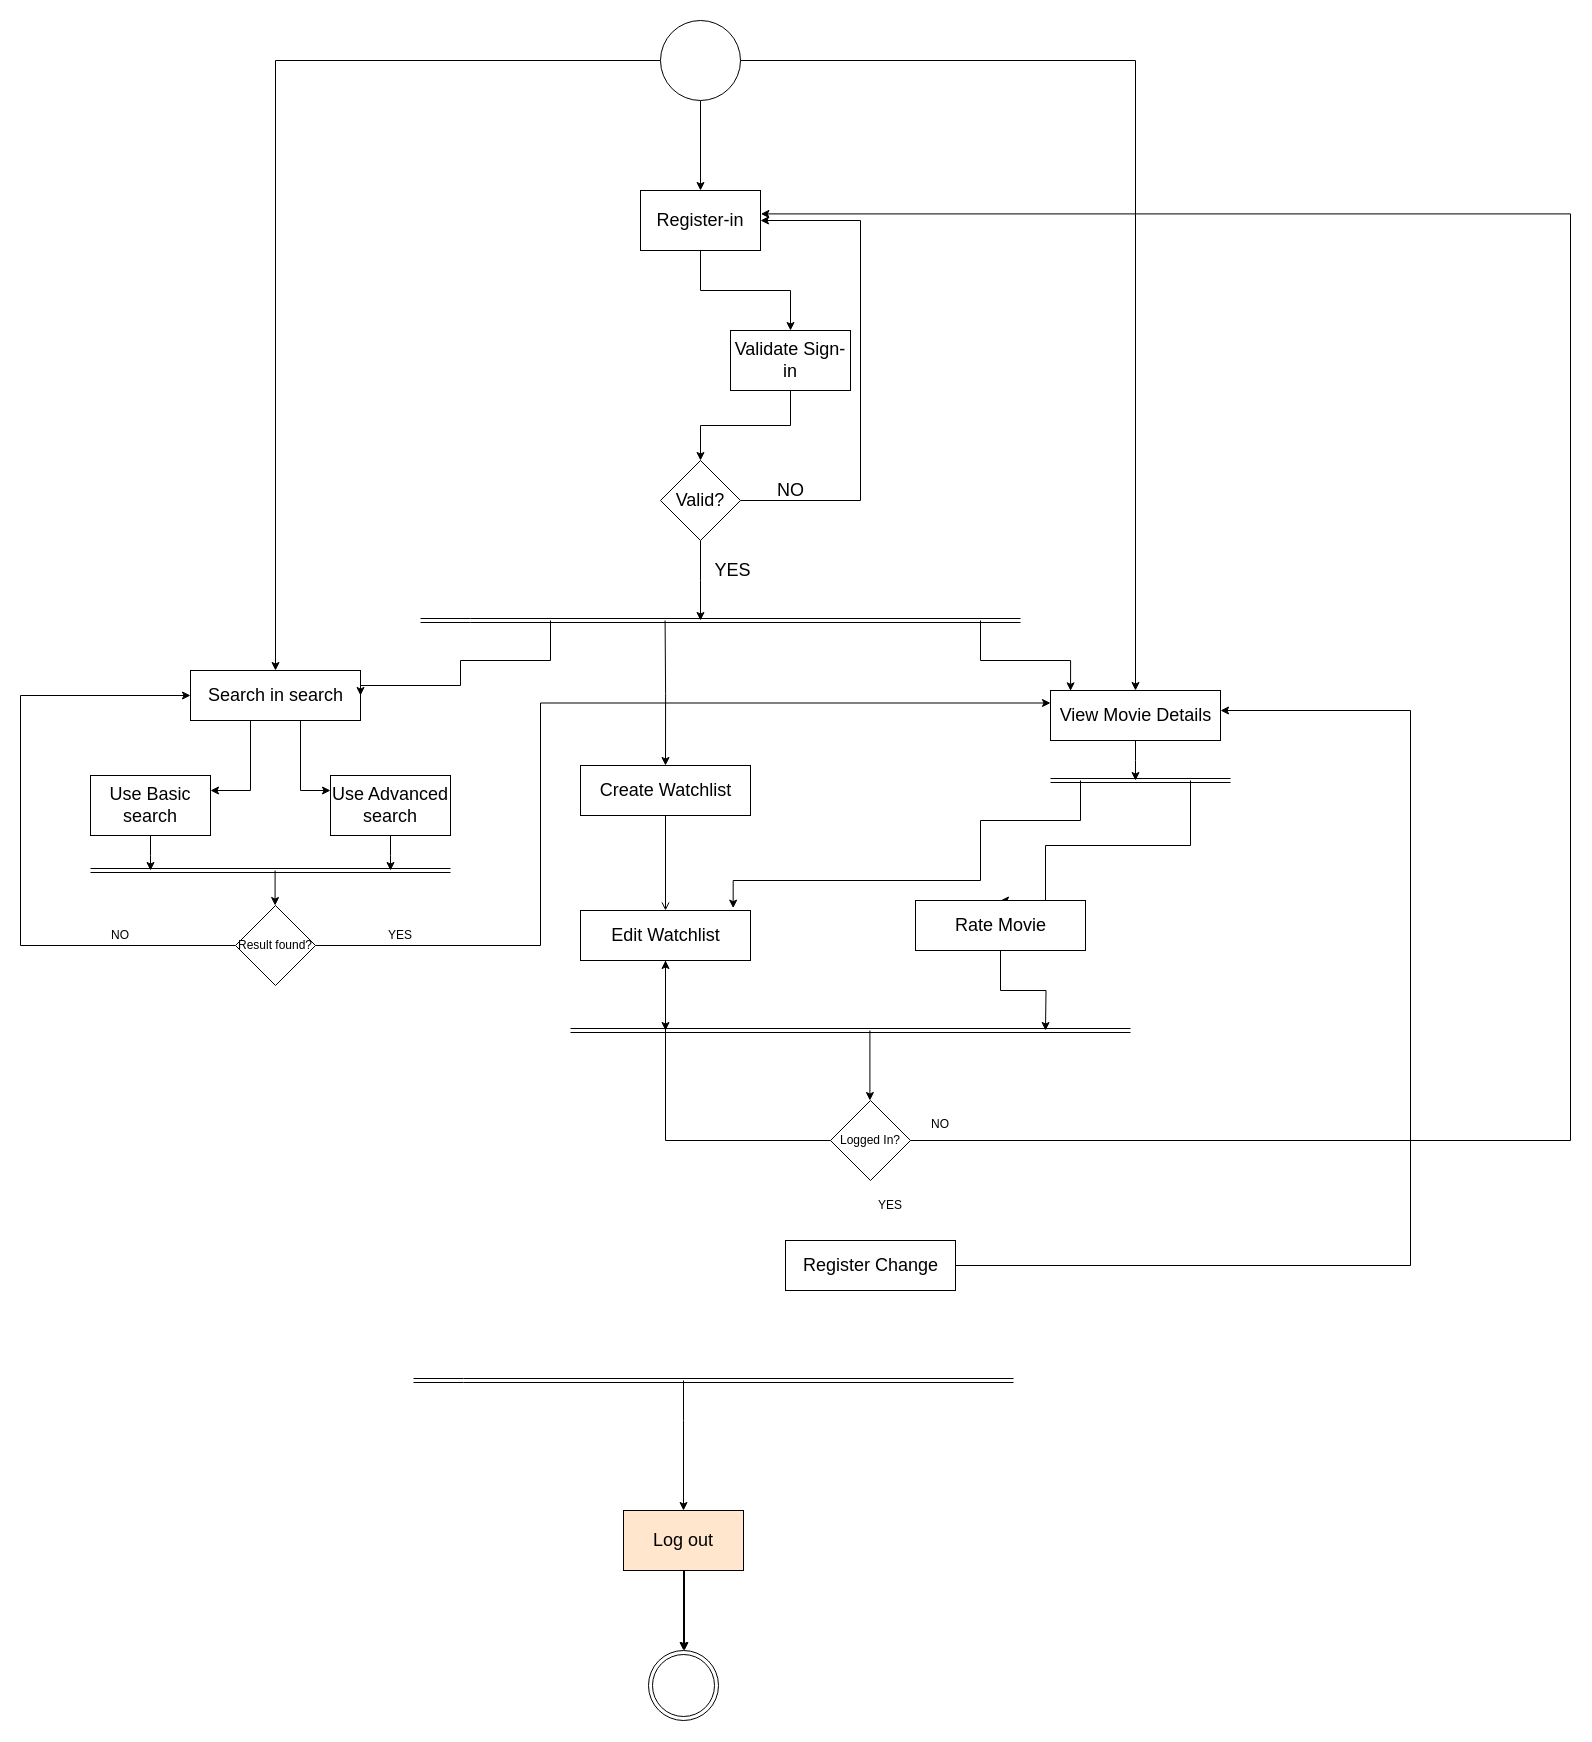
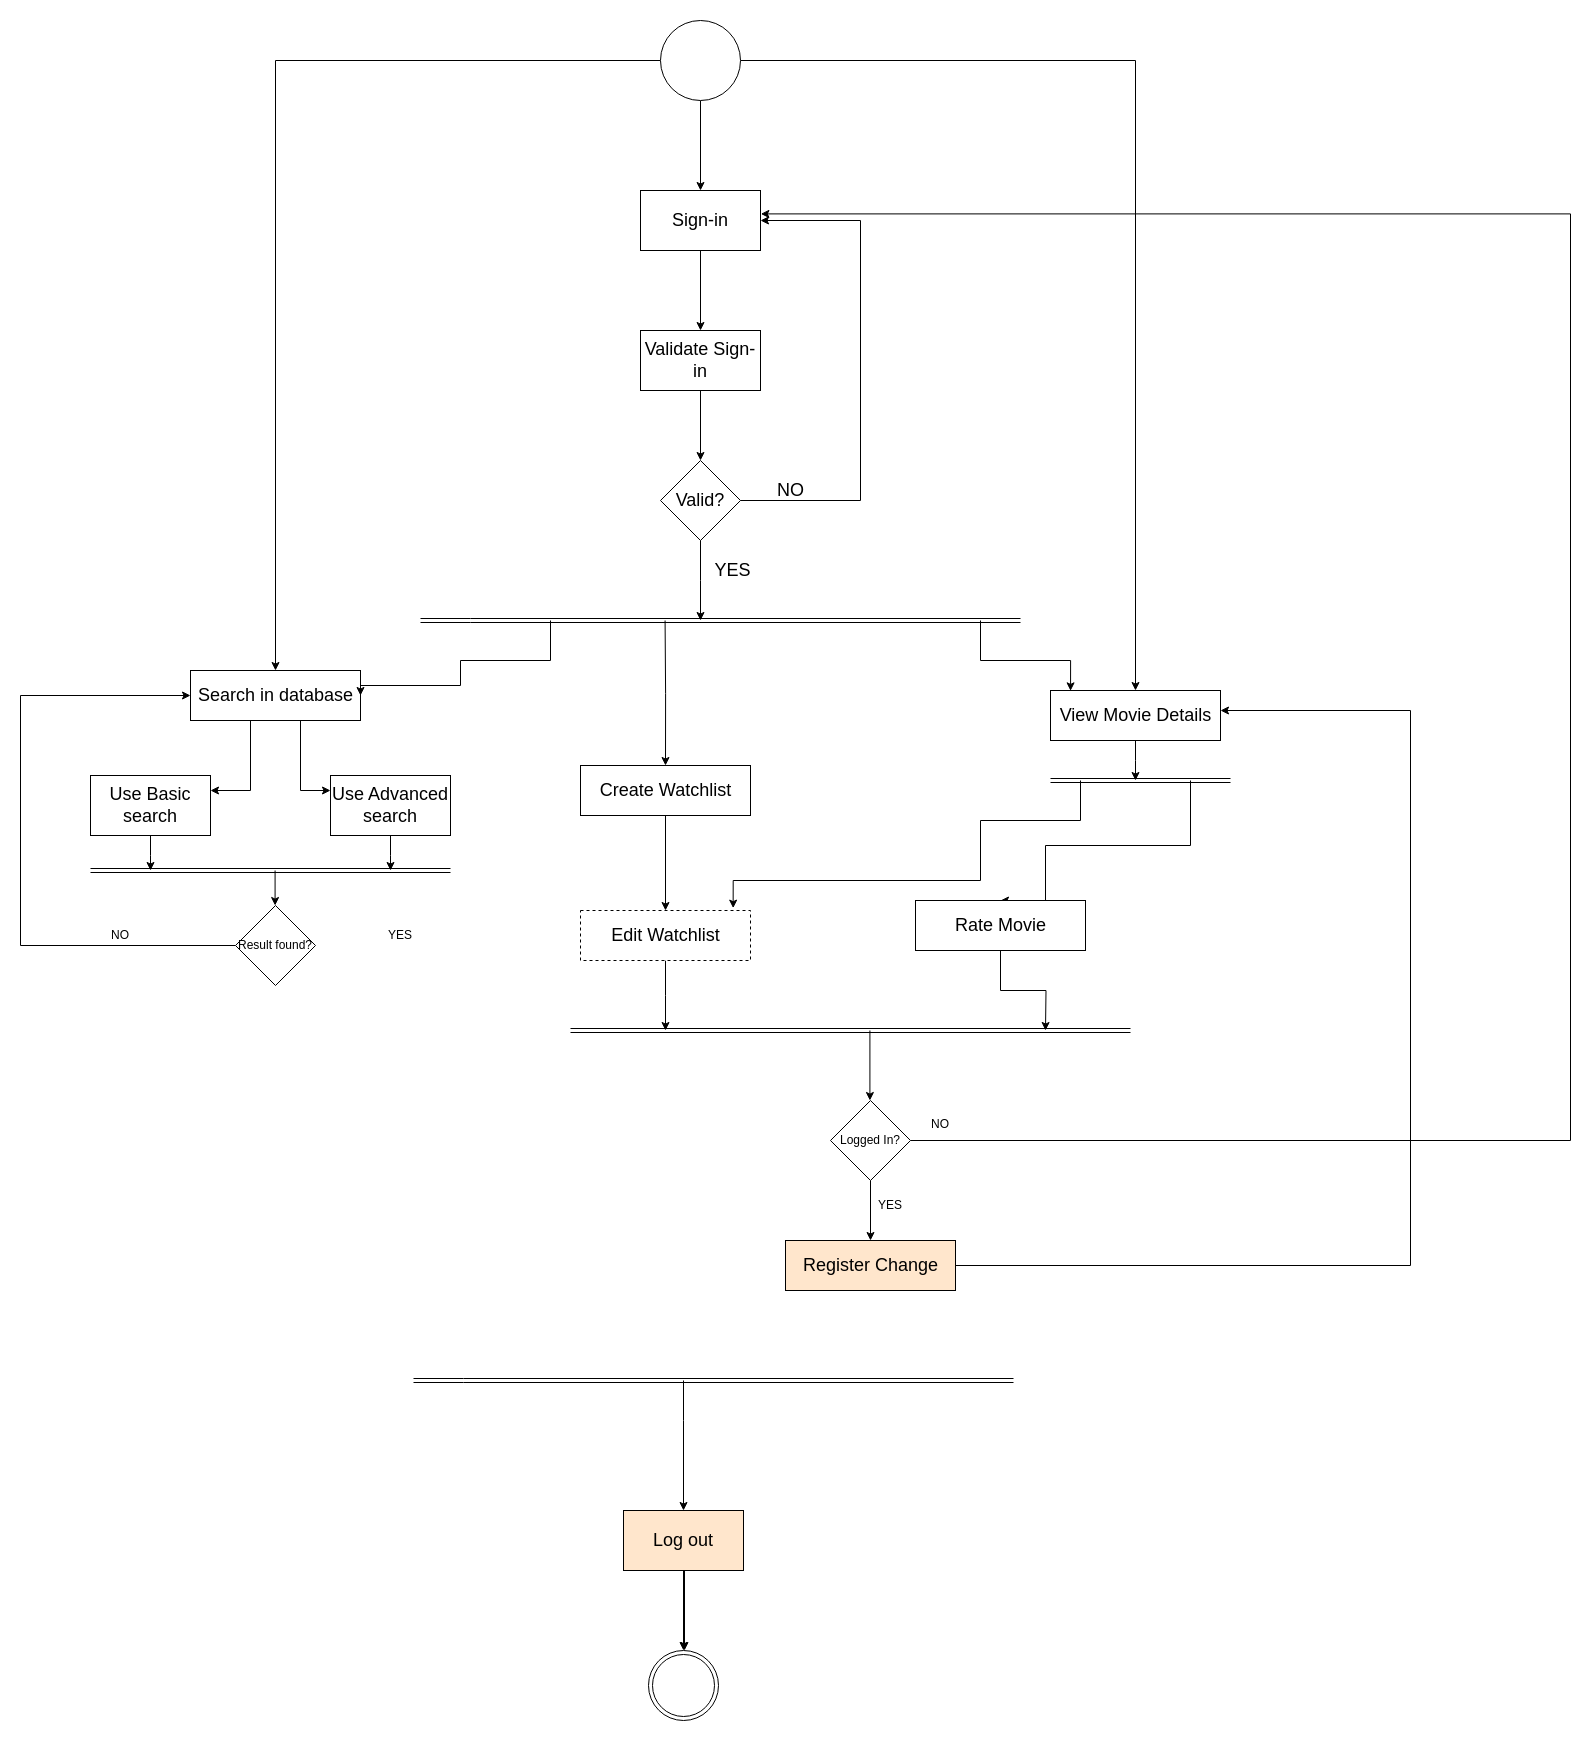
(701, 221) -> (701, 221)
(791, 361) -> (701, 361)
(276, 696) -> (276, 696)
(559, 703) -> none
(666, 904) -> (666, 902)
(666, 936) -> (666, 936)
(694, 1141) -> (871, 1207)
(871, 1266) -> (871, 1266)
